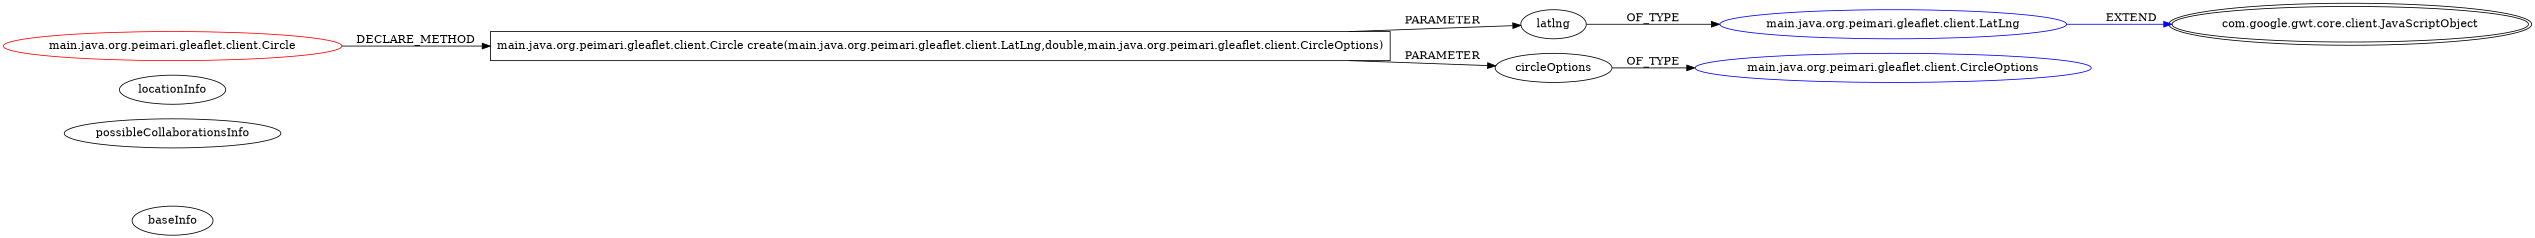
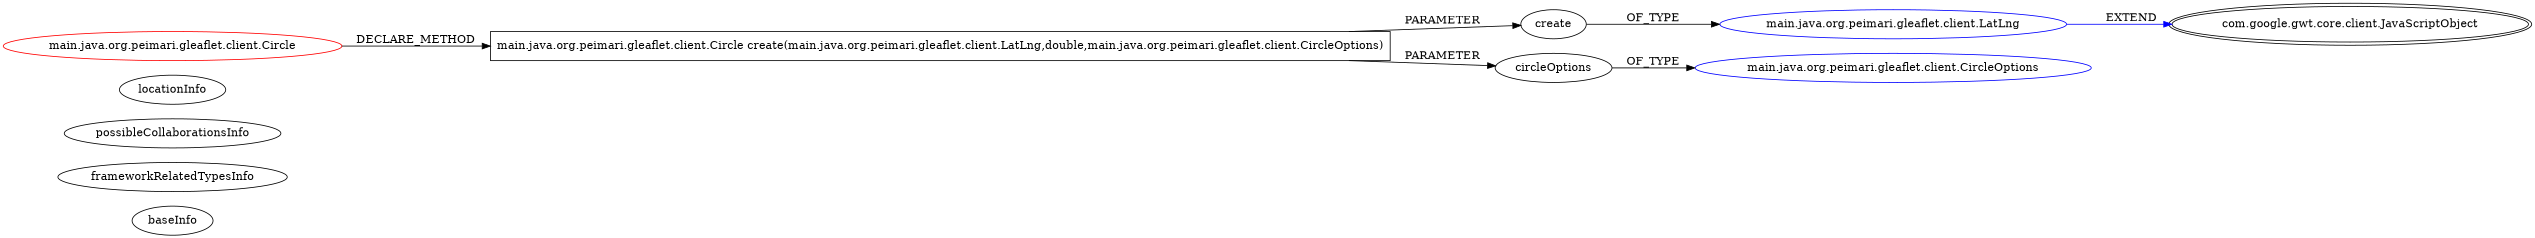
(1554, 24) -> (1554, 24)
none -> (173, 177)
